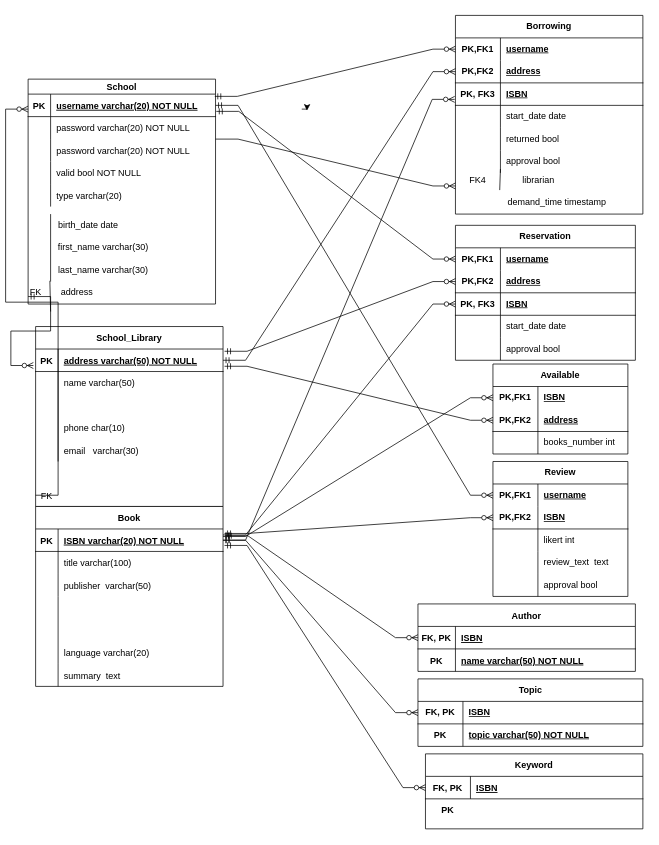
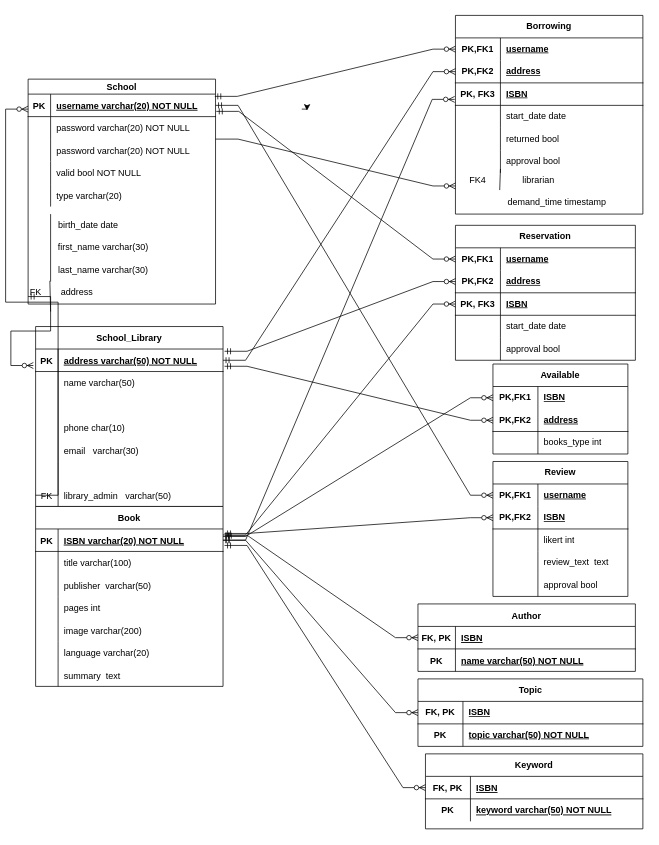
(582, 443) -> (577, 443)
none -> (141, 495)
none -> (141, 608)
none -> (141, 630)
none -> (557, 810)
